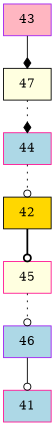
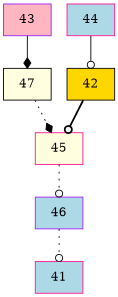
(27, 111) -> (41, 112)
(27, 177) -> (91, 49)
(27, 370) -> (59, 242)
